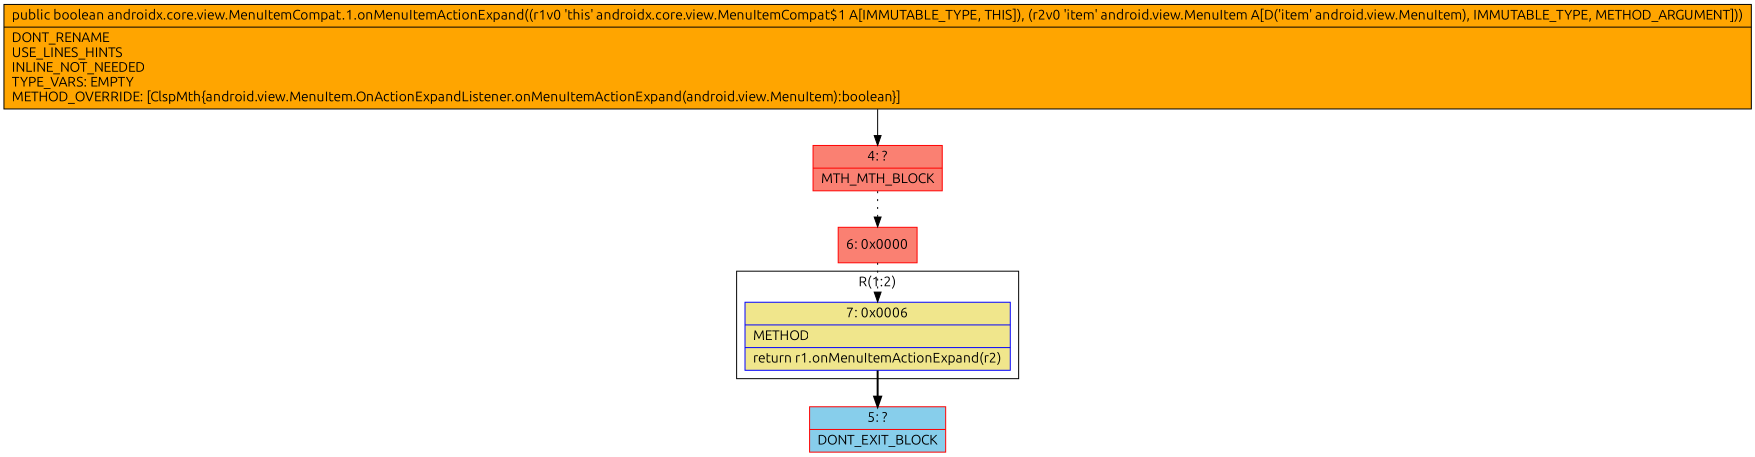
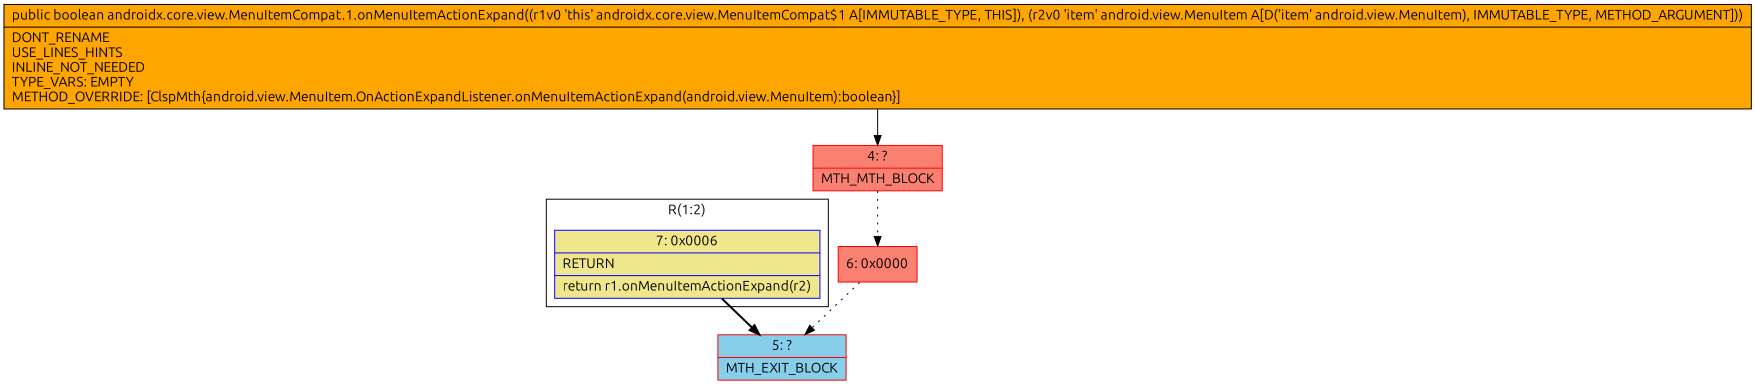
(878, 277) -> (836, 305)
(781, 336) -> (589, 264)
(878, 440) -> (782, 368)
